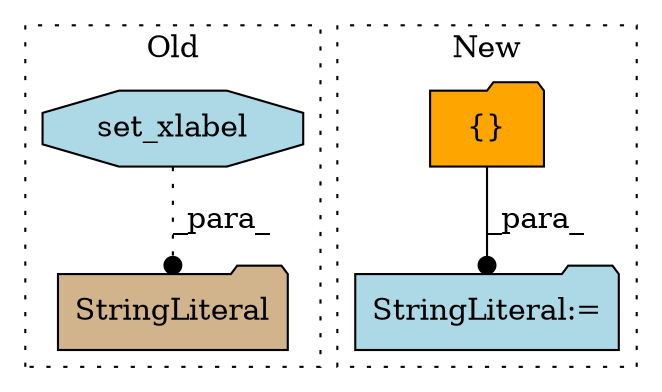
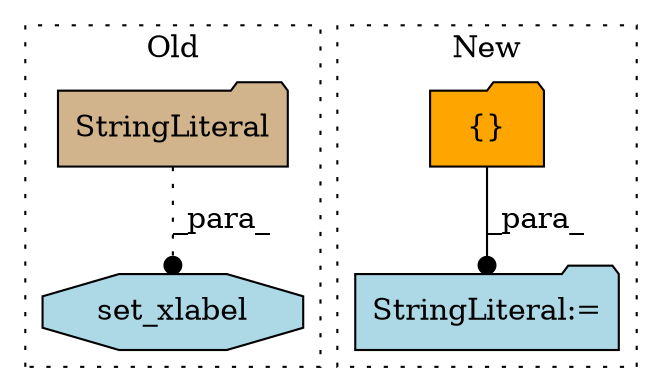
(173, 212) -> (173, 212)
